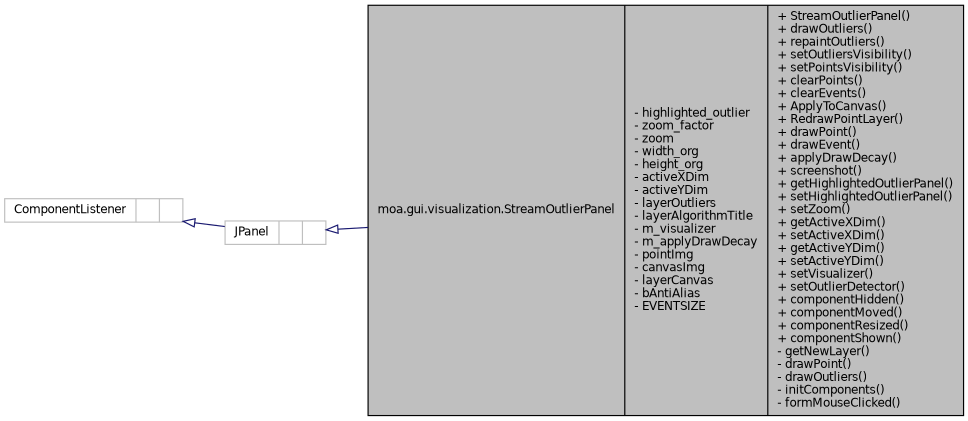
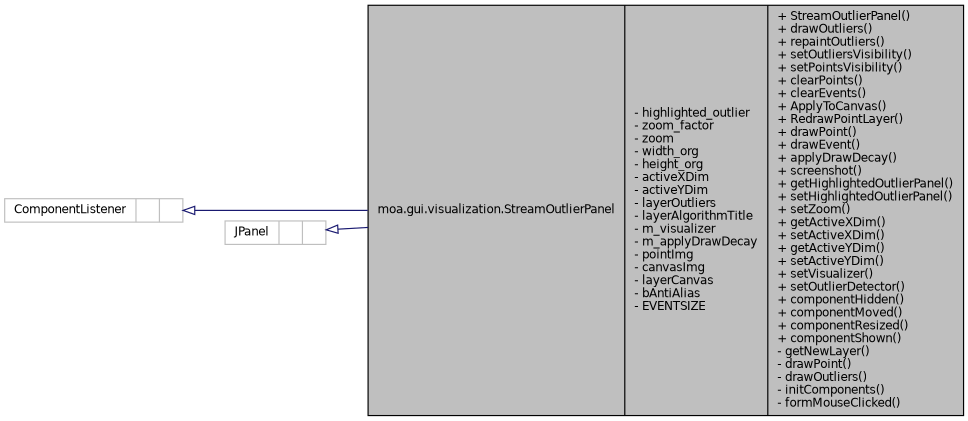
(210, 225) -> (281, 210)
